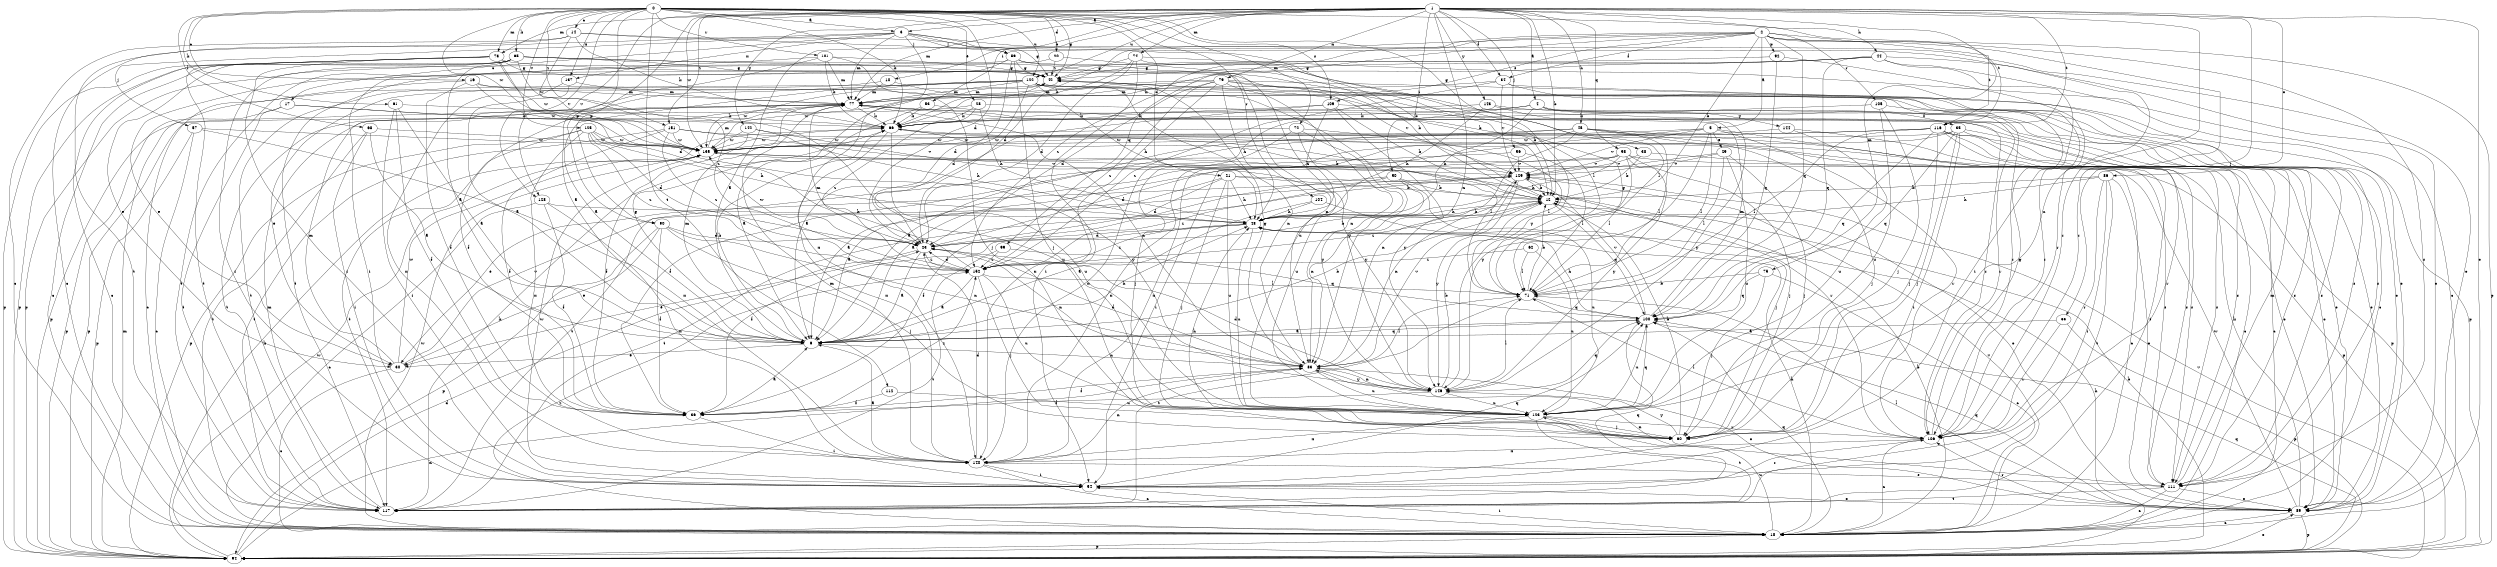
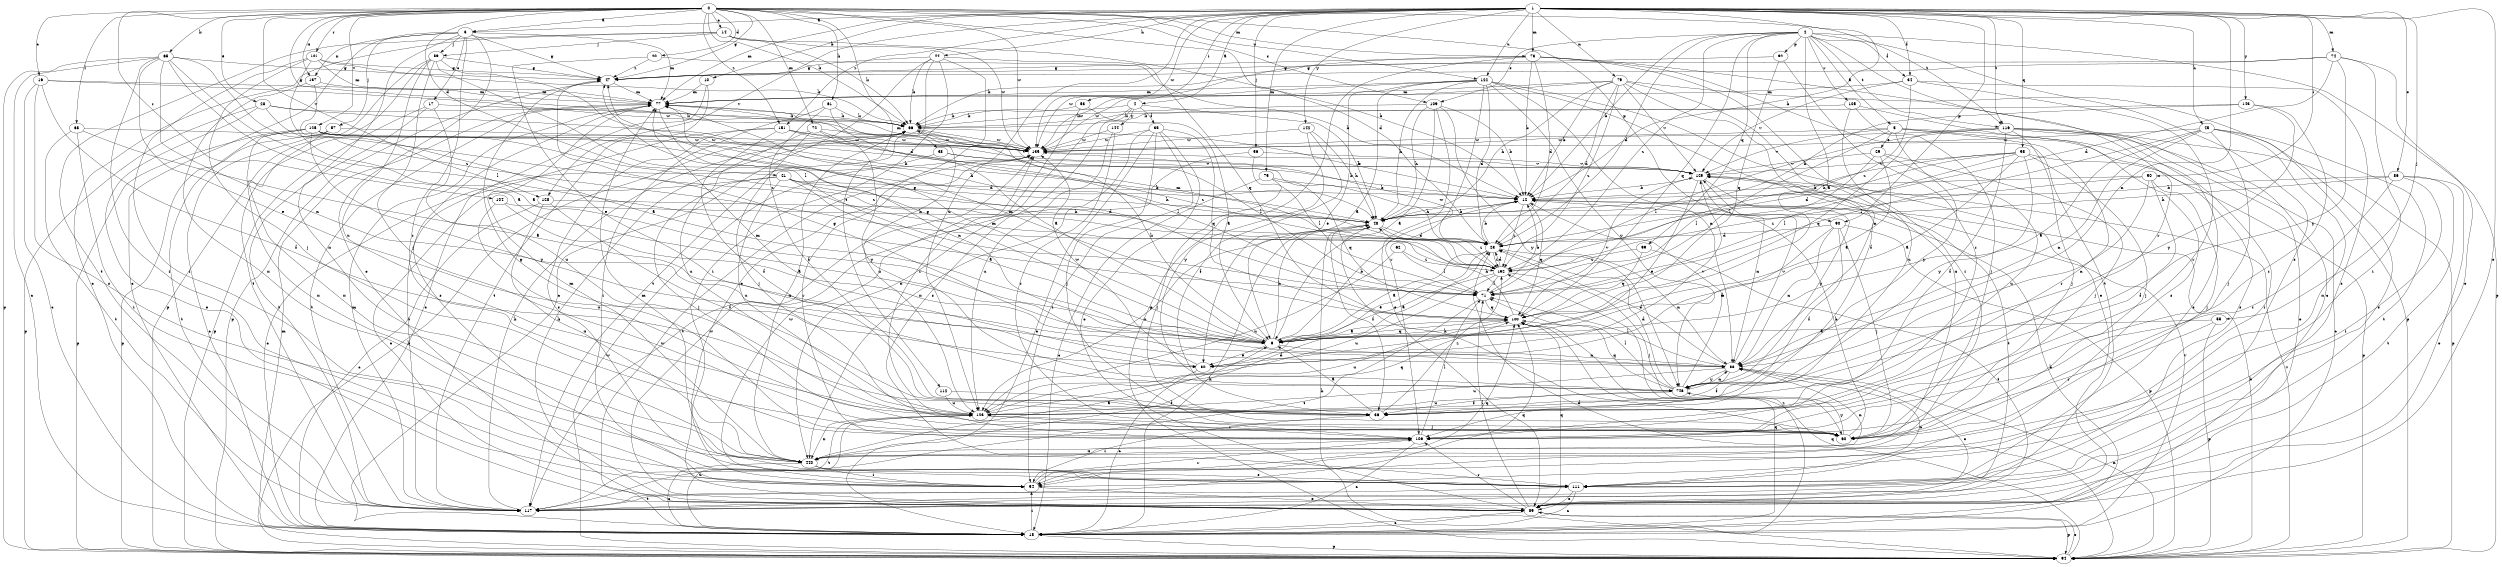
(1050, 80) -> (608, 80)
(1642, 284) -> (1400, 191)
(1439, 391) -> (1680, 391)
(977, 463) -> (809, 463)
